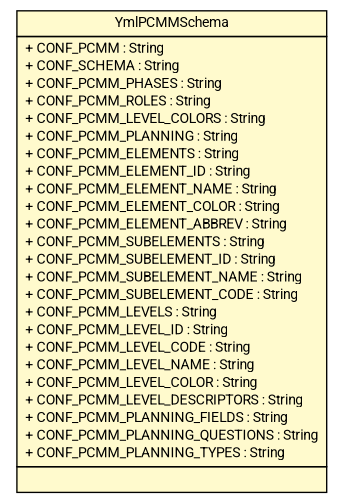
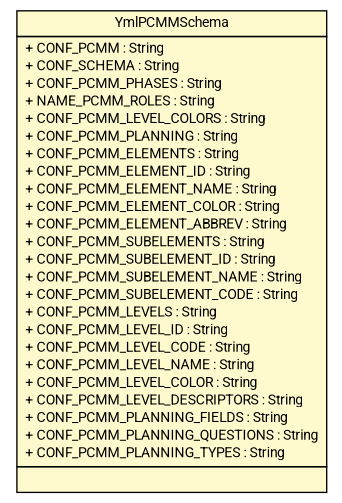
(118, 101) -> (120, 101)
